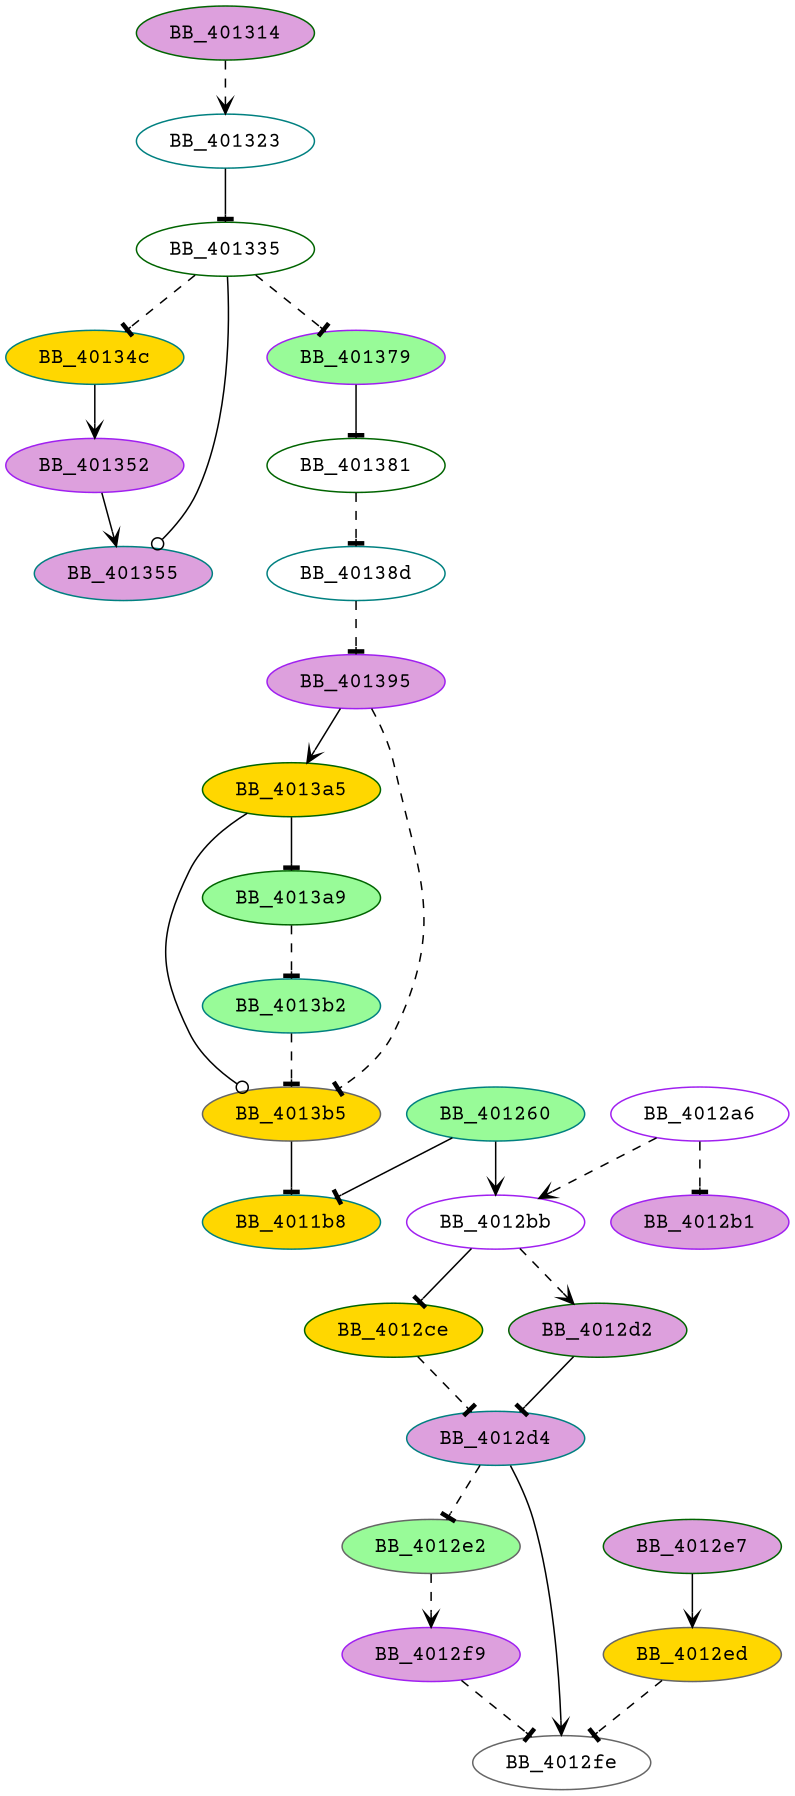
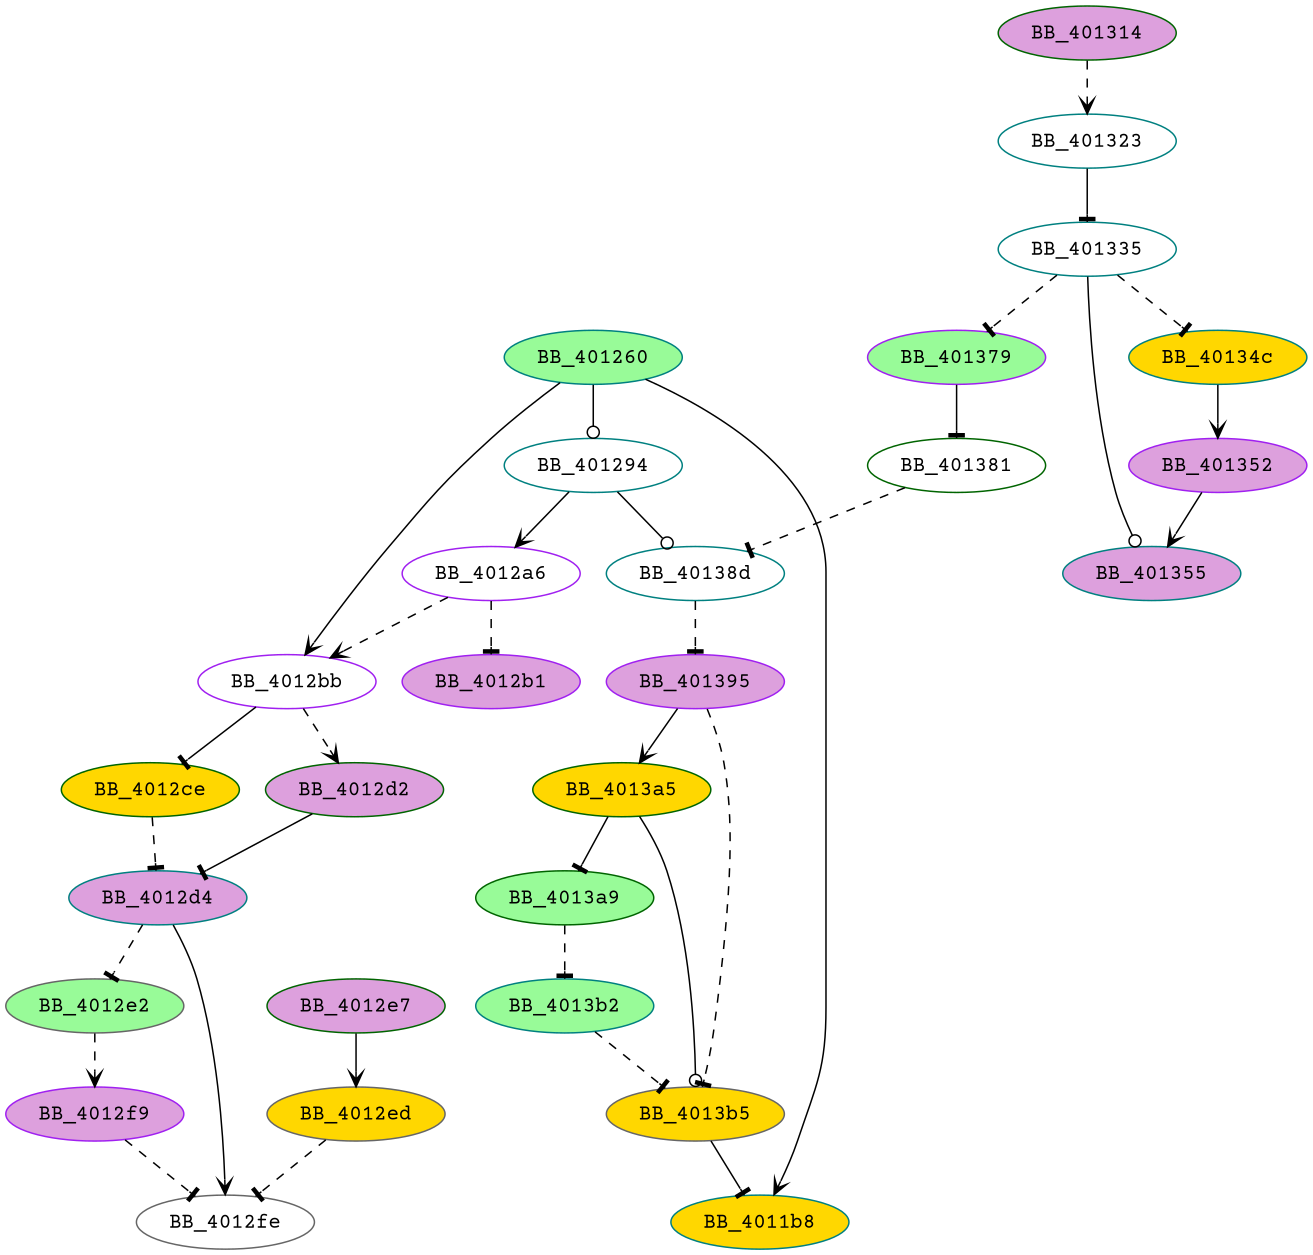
(225, 249) -> (1087, 249)
none -> (593, 465)
(397, 1166) -> (826, 741)
